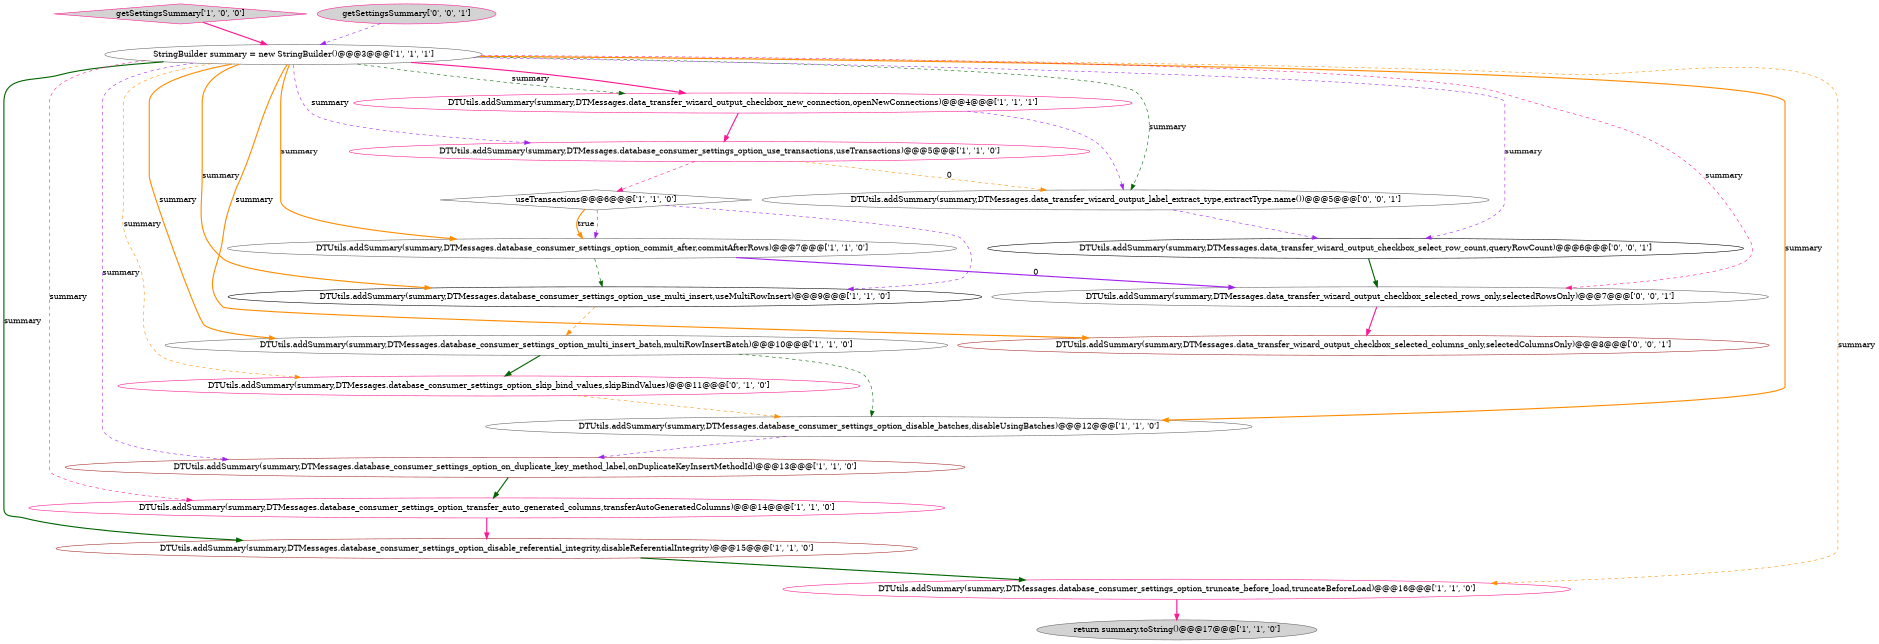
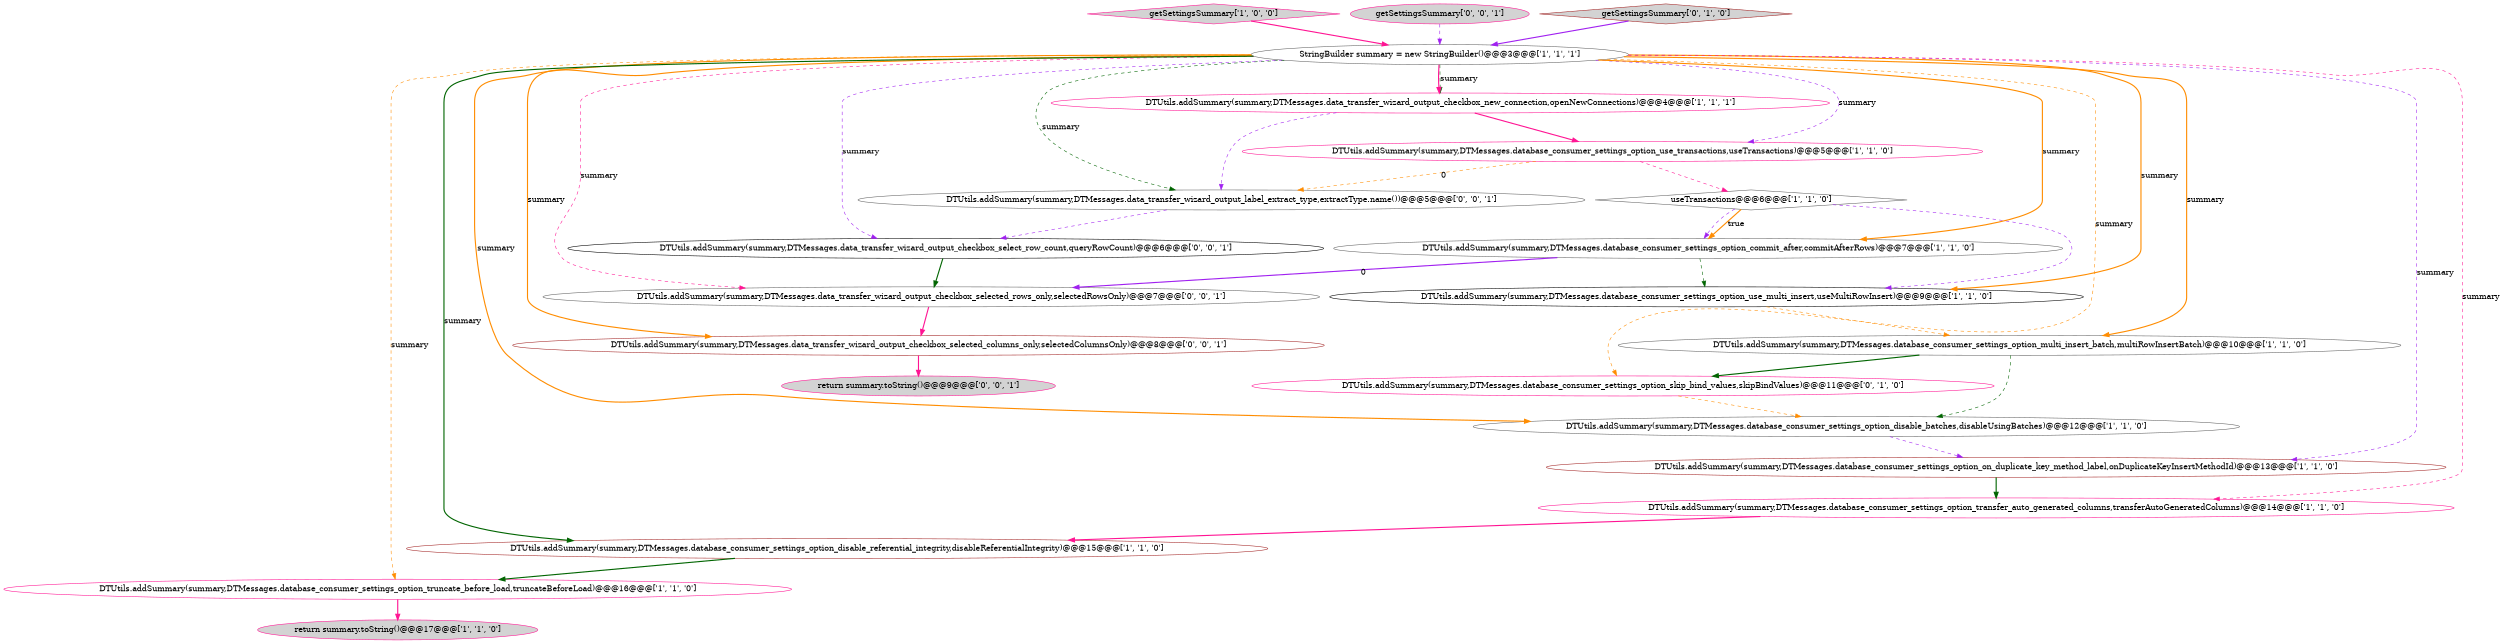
none -> (1666, 14)
none -> (918, 386)
(1177, 630) -> (398, 630)
